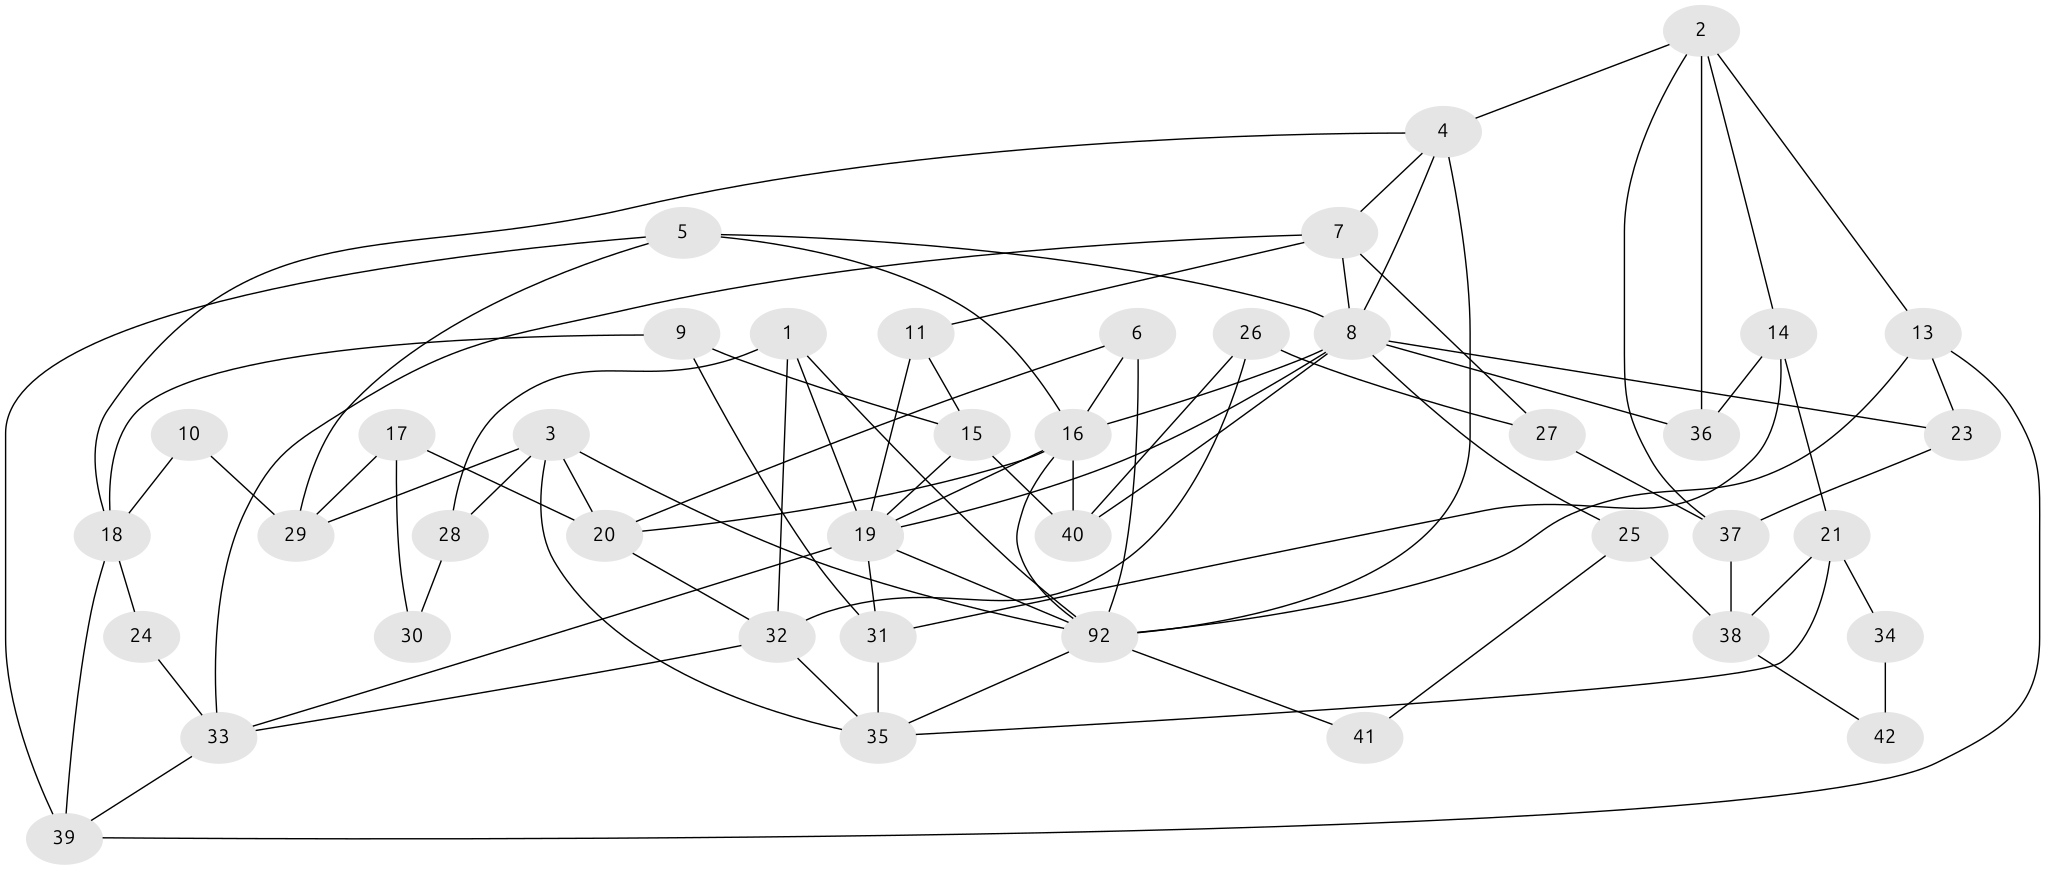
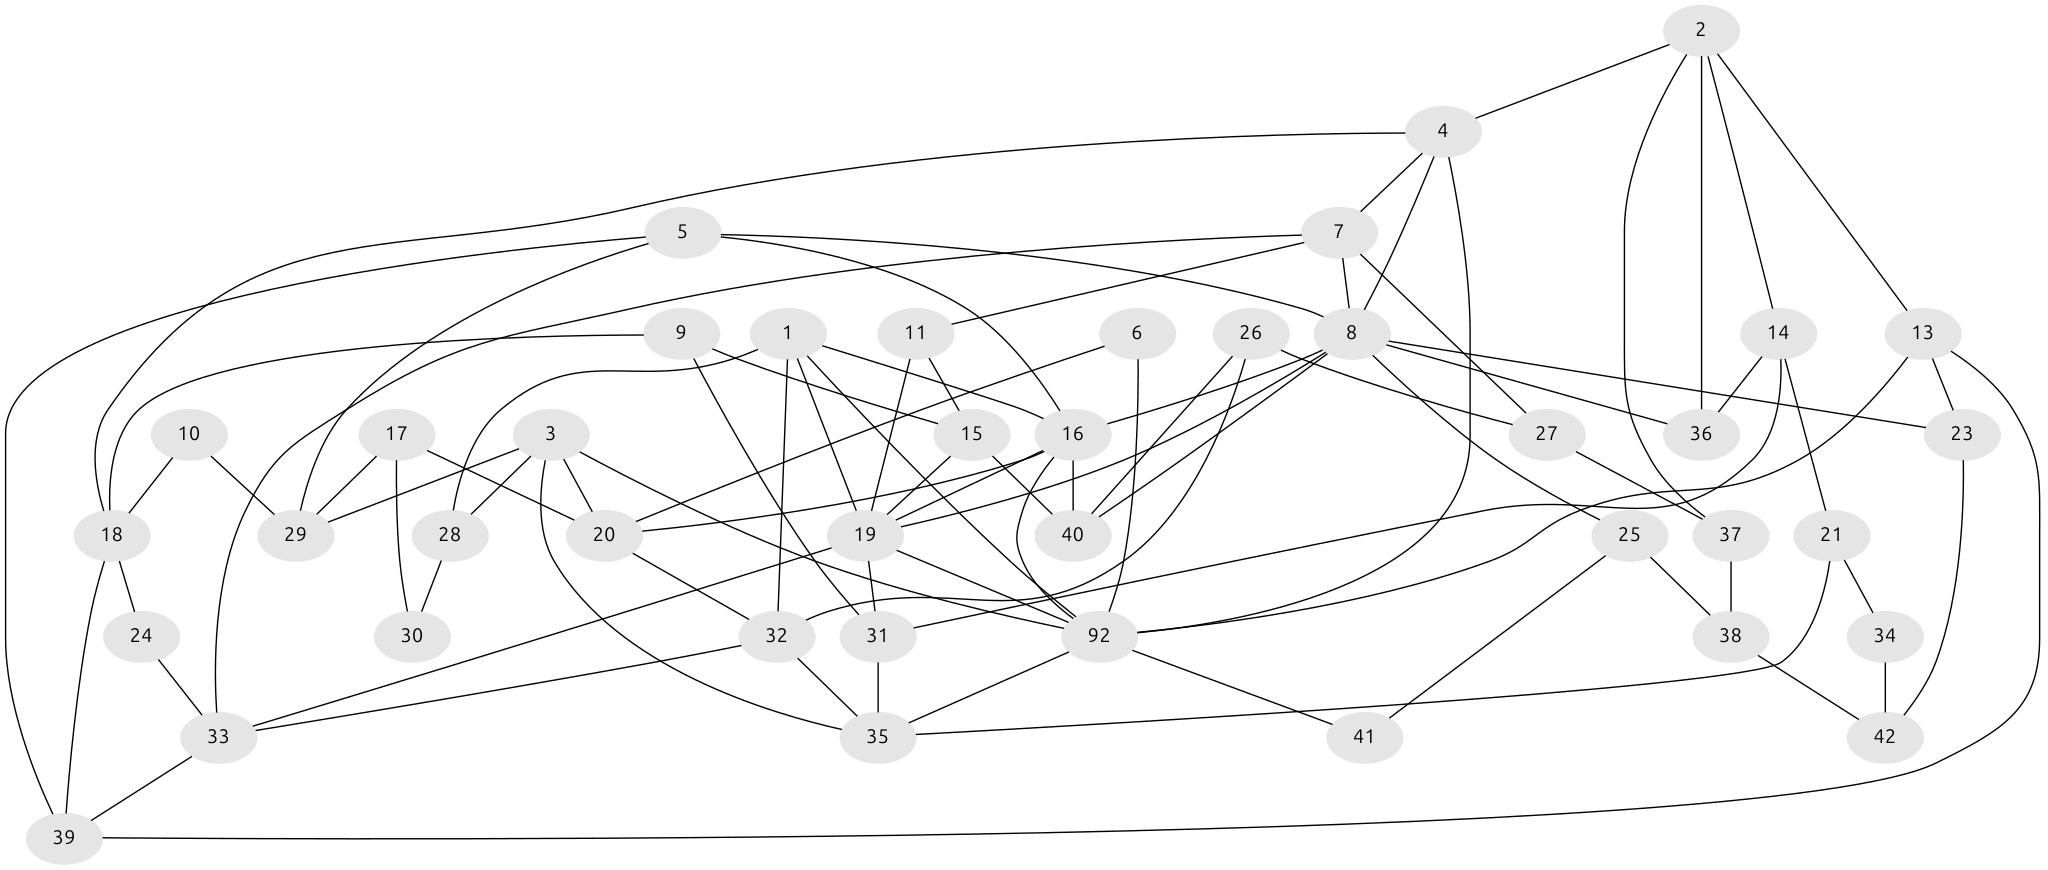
(1105, 384) -> (928, 379)
(1845, 484) -> (1954, 593)
(1782, 586) -> none
